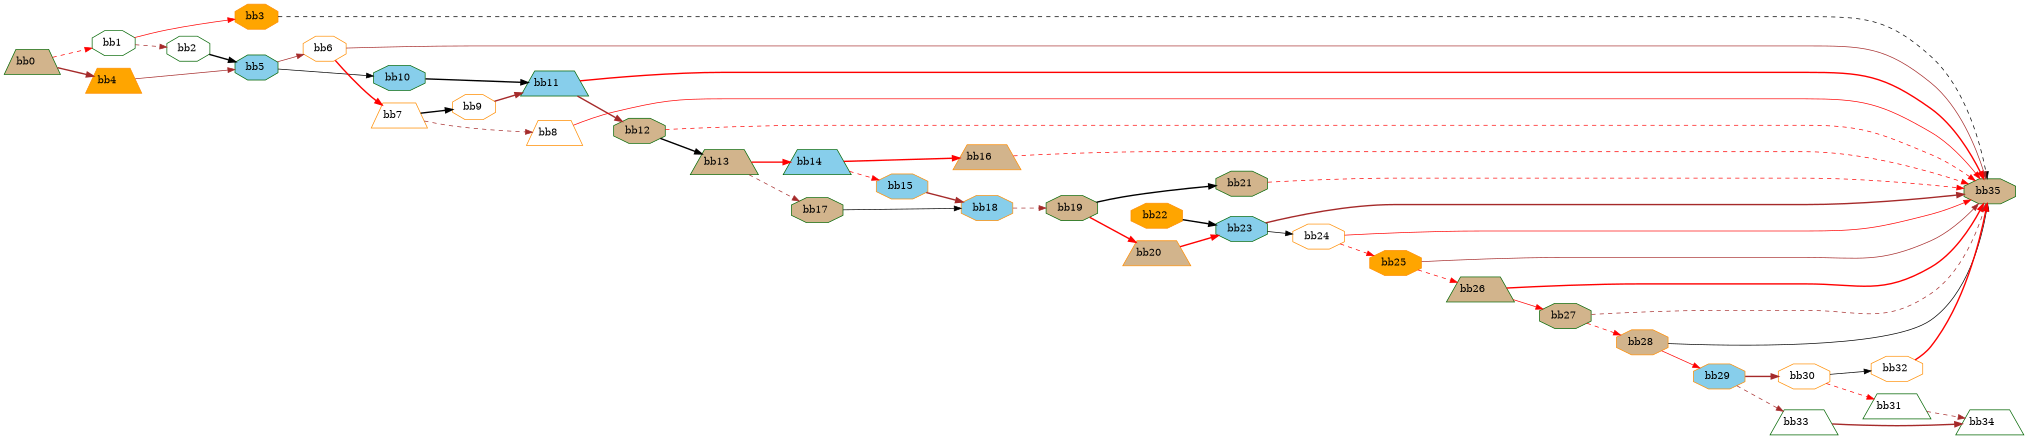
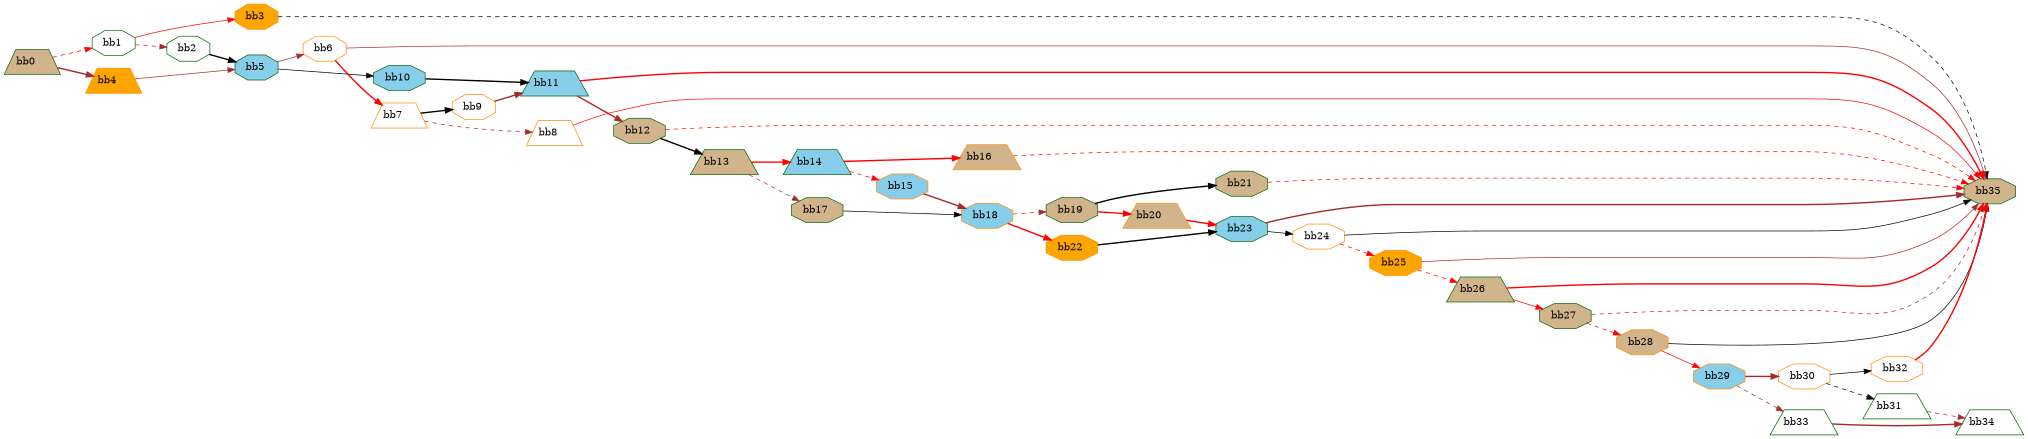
none -> (1026, 230)
(1656, 231) -> (1656, 231)
(1847, 390) -> (1847, 390)
